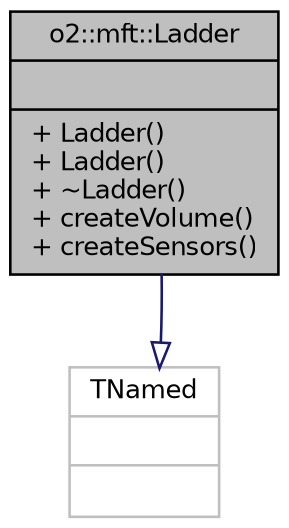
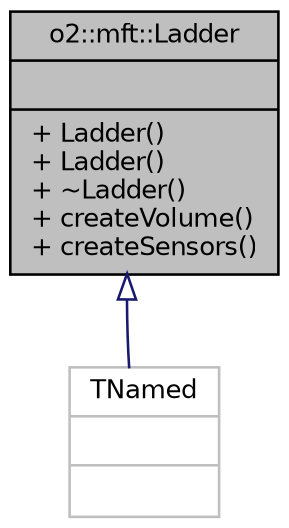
(162, 308) -> (128, 334)
